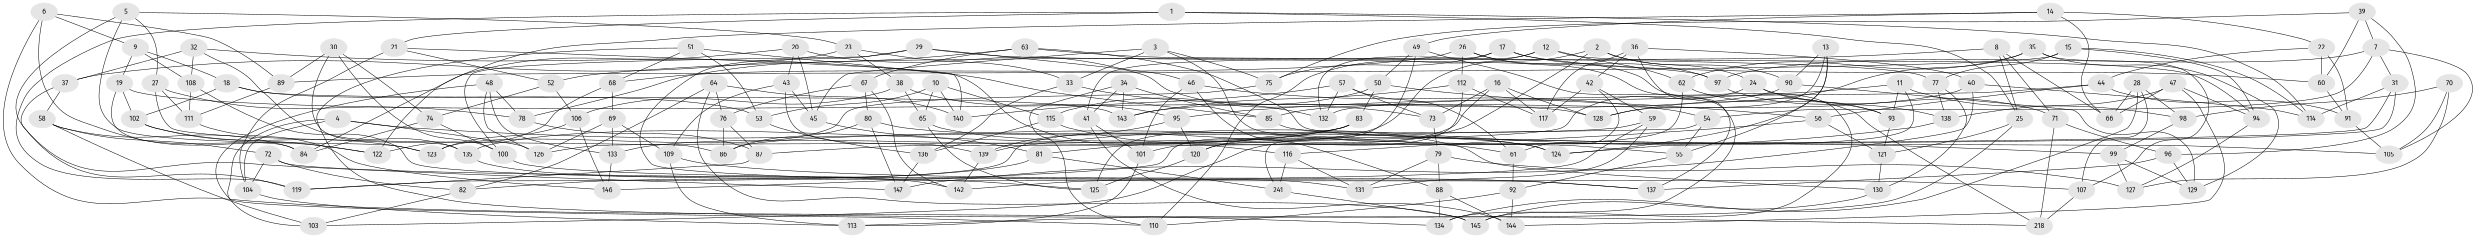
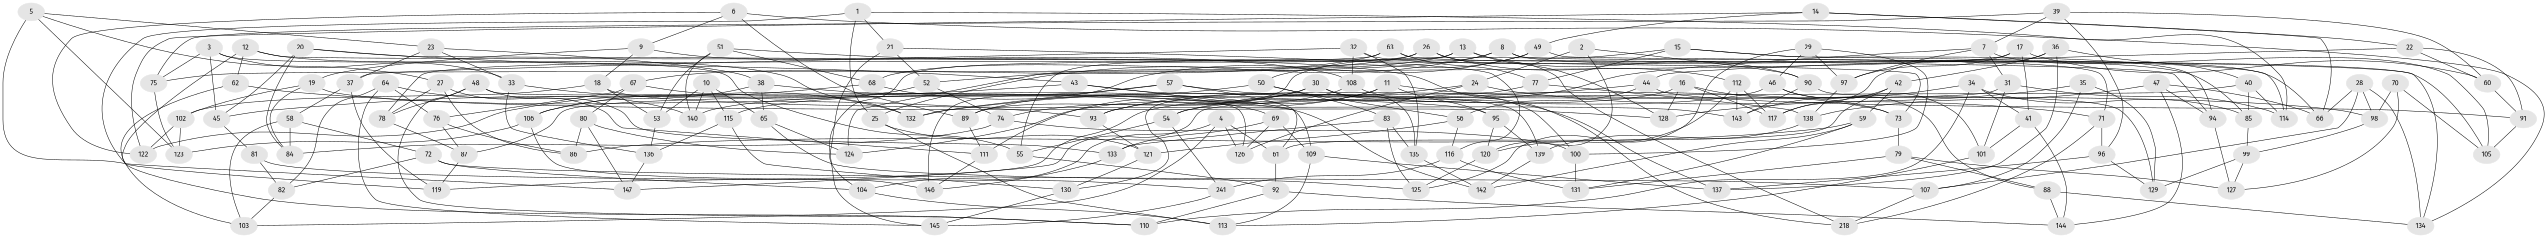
(1857, 65) -> none
(1396, 117) -> none
